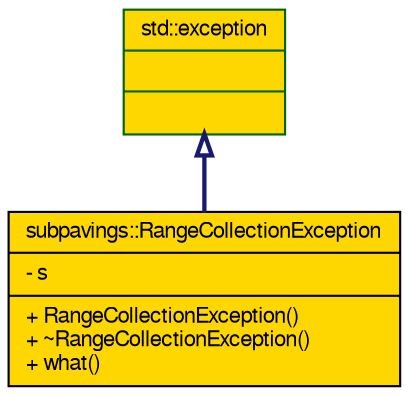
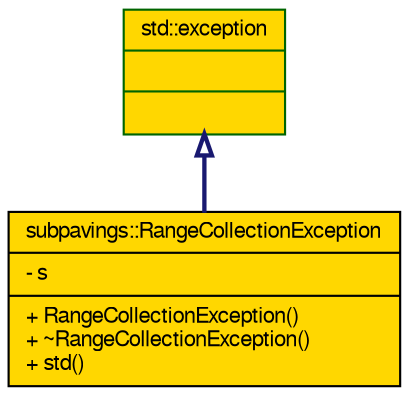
(63, 364) -> (56, 364)
